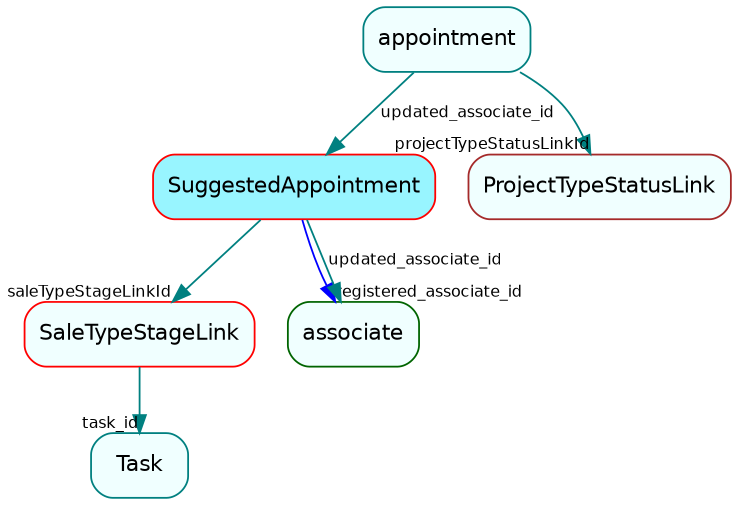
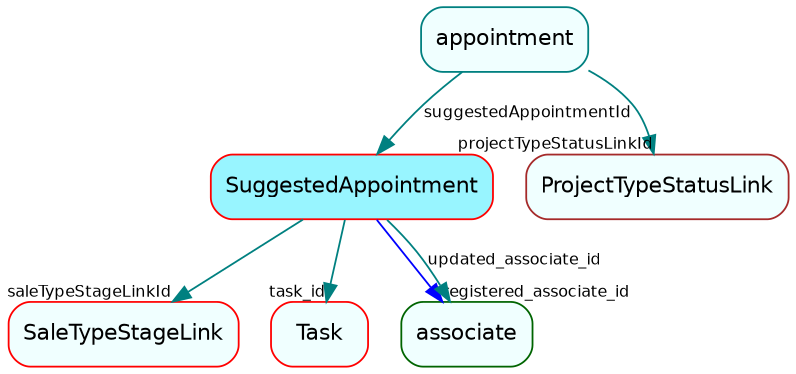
(468, 113) -> (528, 113)
(140, 391) -> (338, 252)
(140, 465) -> (320, 334)
